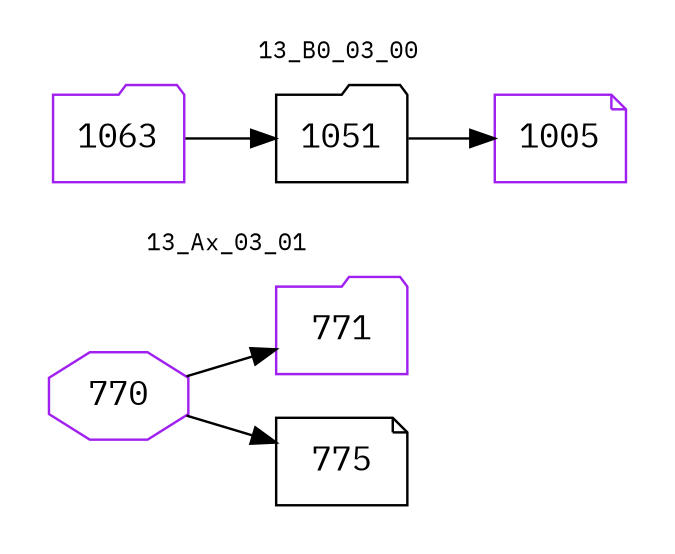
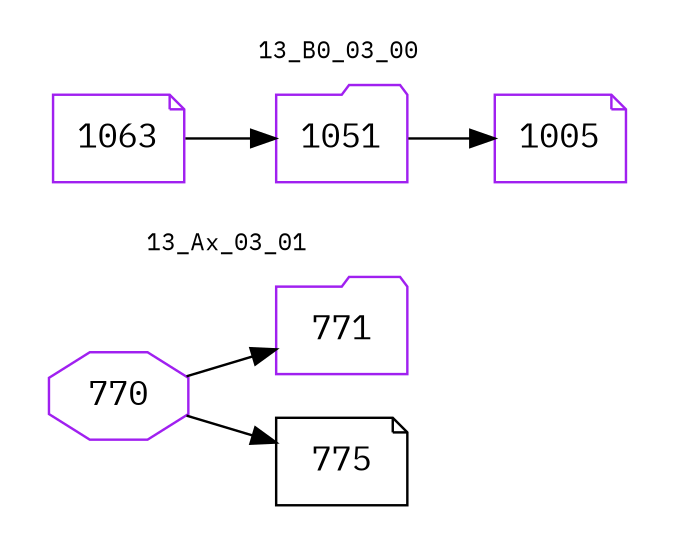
(119, 138) -> (119, 138)
(342, 138) -> (342, 138)
